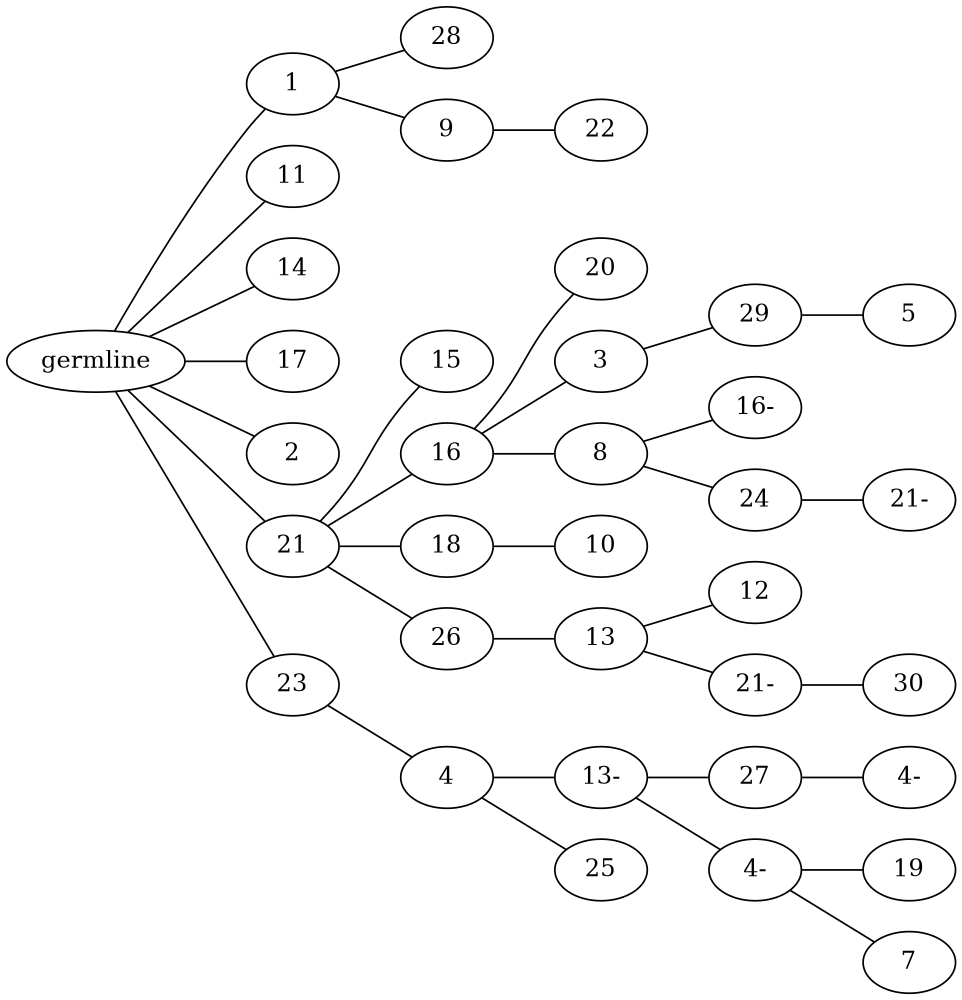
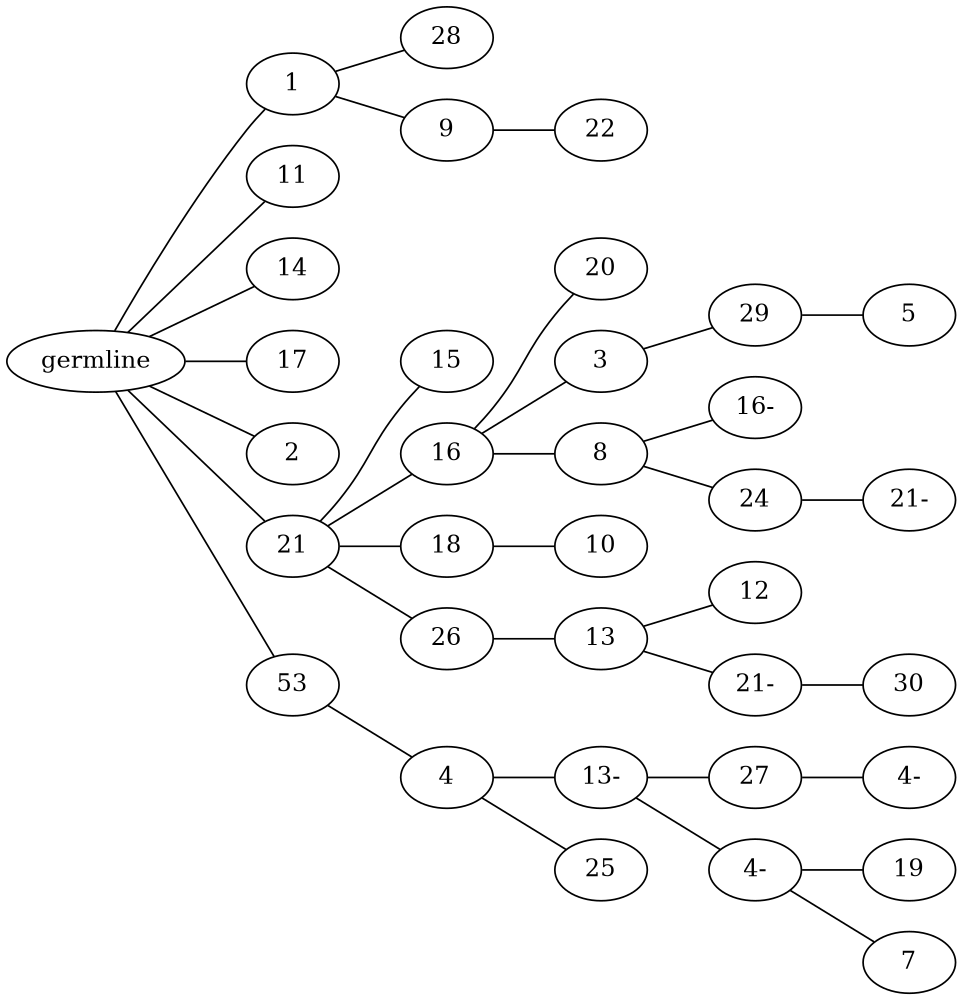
(293, 685) -> (293, 685)
